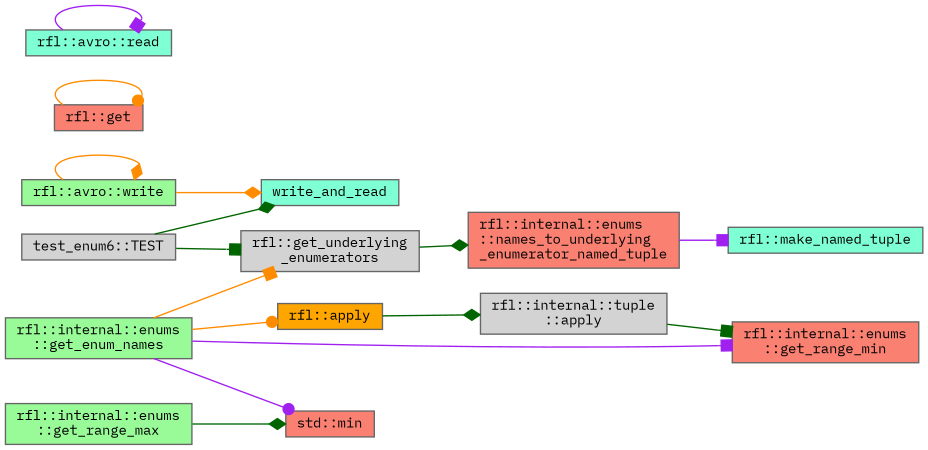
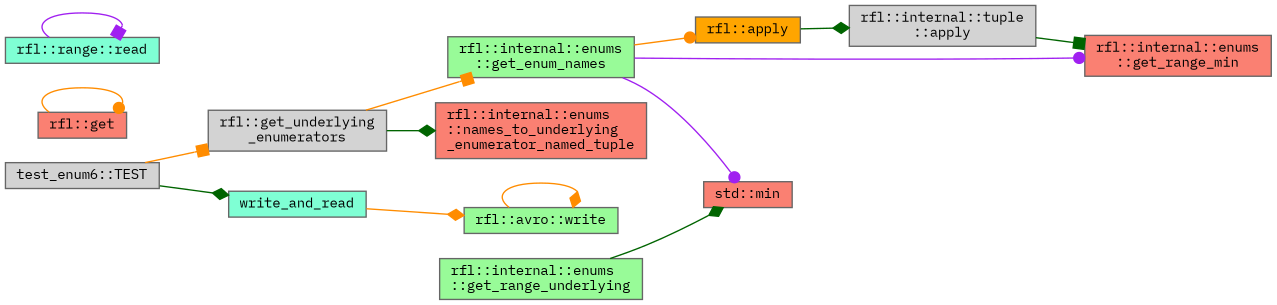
(99, 43) -> (82, 50)
(210, 193) -> (407, 212)
(826, 240) -> none
(201, 249) -> (170, 157)
(208, 297) -> (413, 96)
(455, 346) -> (854, 59)
(99, 424) -> (541, 279)
